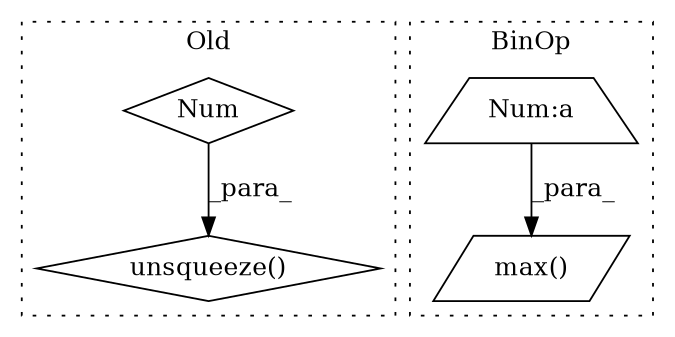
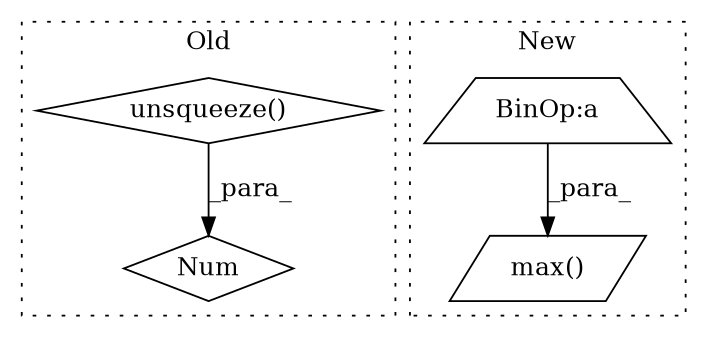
(531, 43) -> (548, 43)
(531, 111) -> (548, 111)
(209, 180) -> (209, 180)
